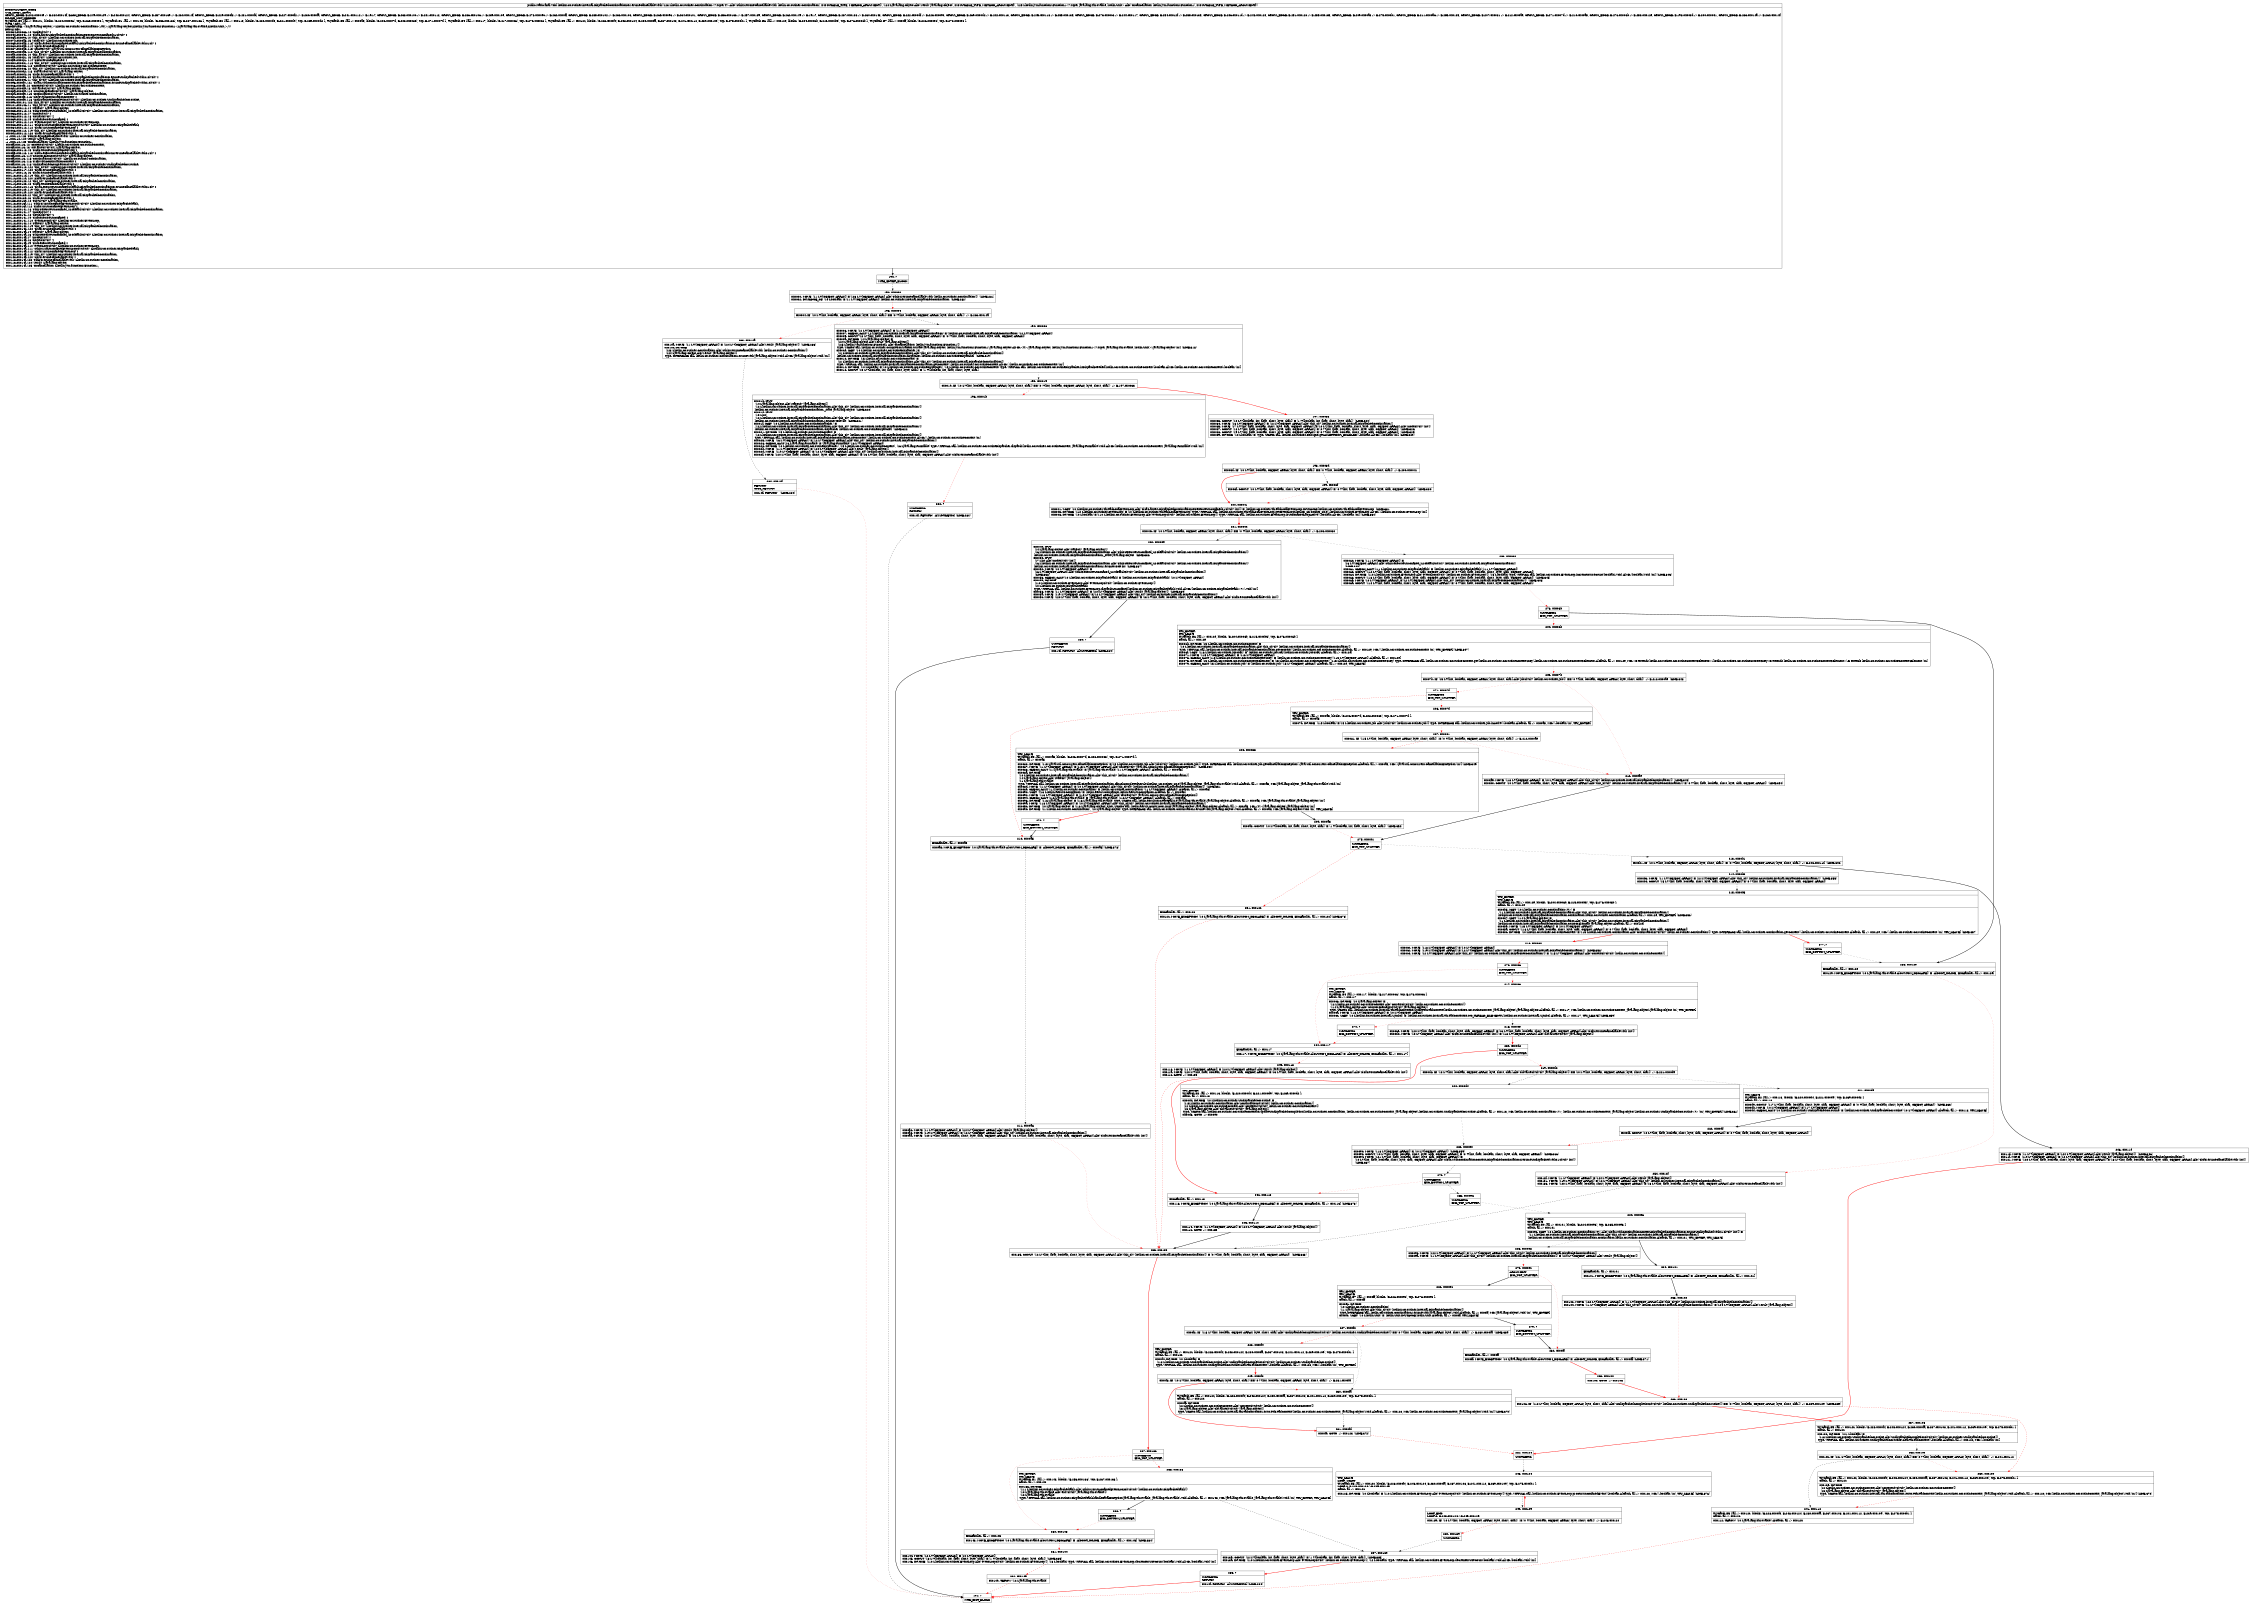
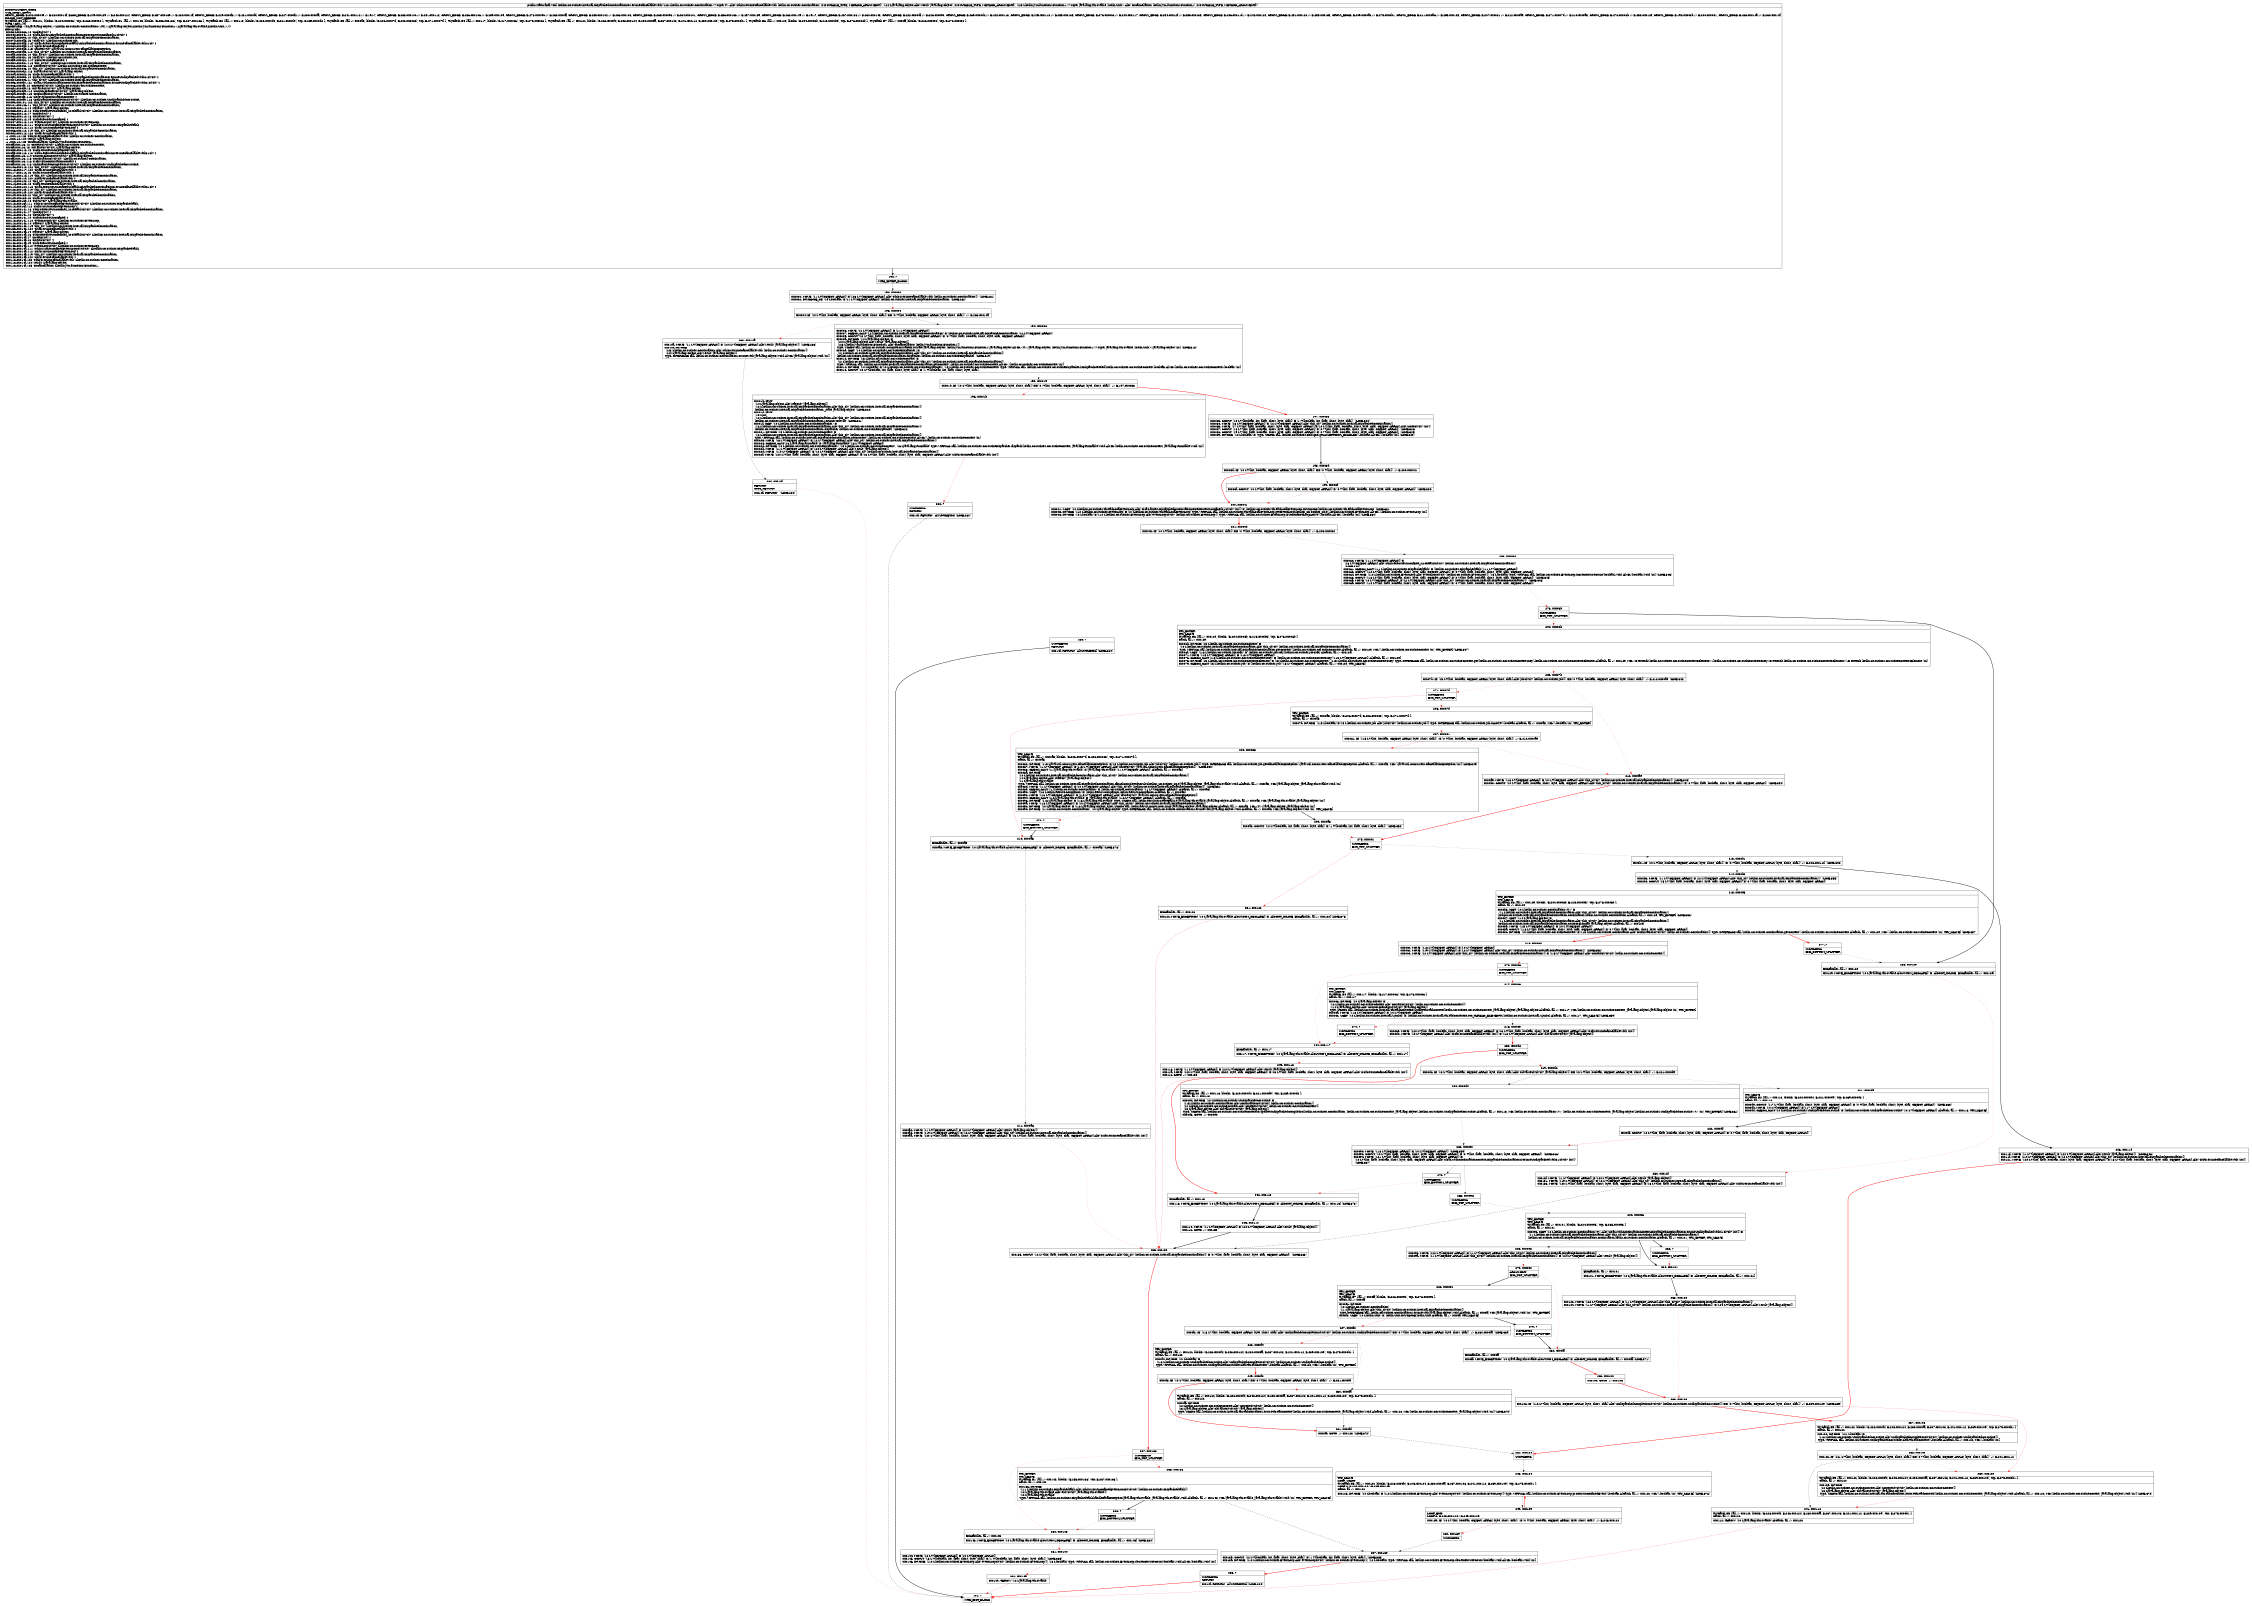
none -> (1321, 450)
(1156, 570) -> none
(1497, 812) -> (1497, 812)
(1080, 816) -> (1080, 816)
(1453, 1189) -> (1465, 1179)
none -> (1669, 1253)
(1441, 1444) -> (1441, 1444)
